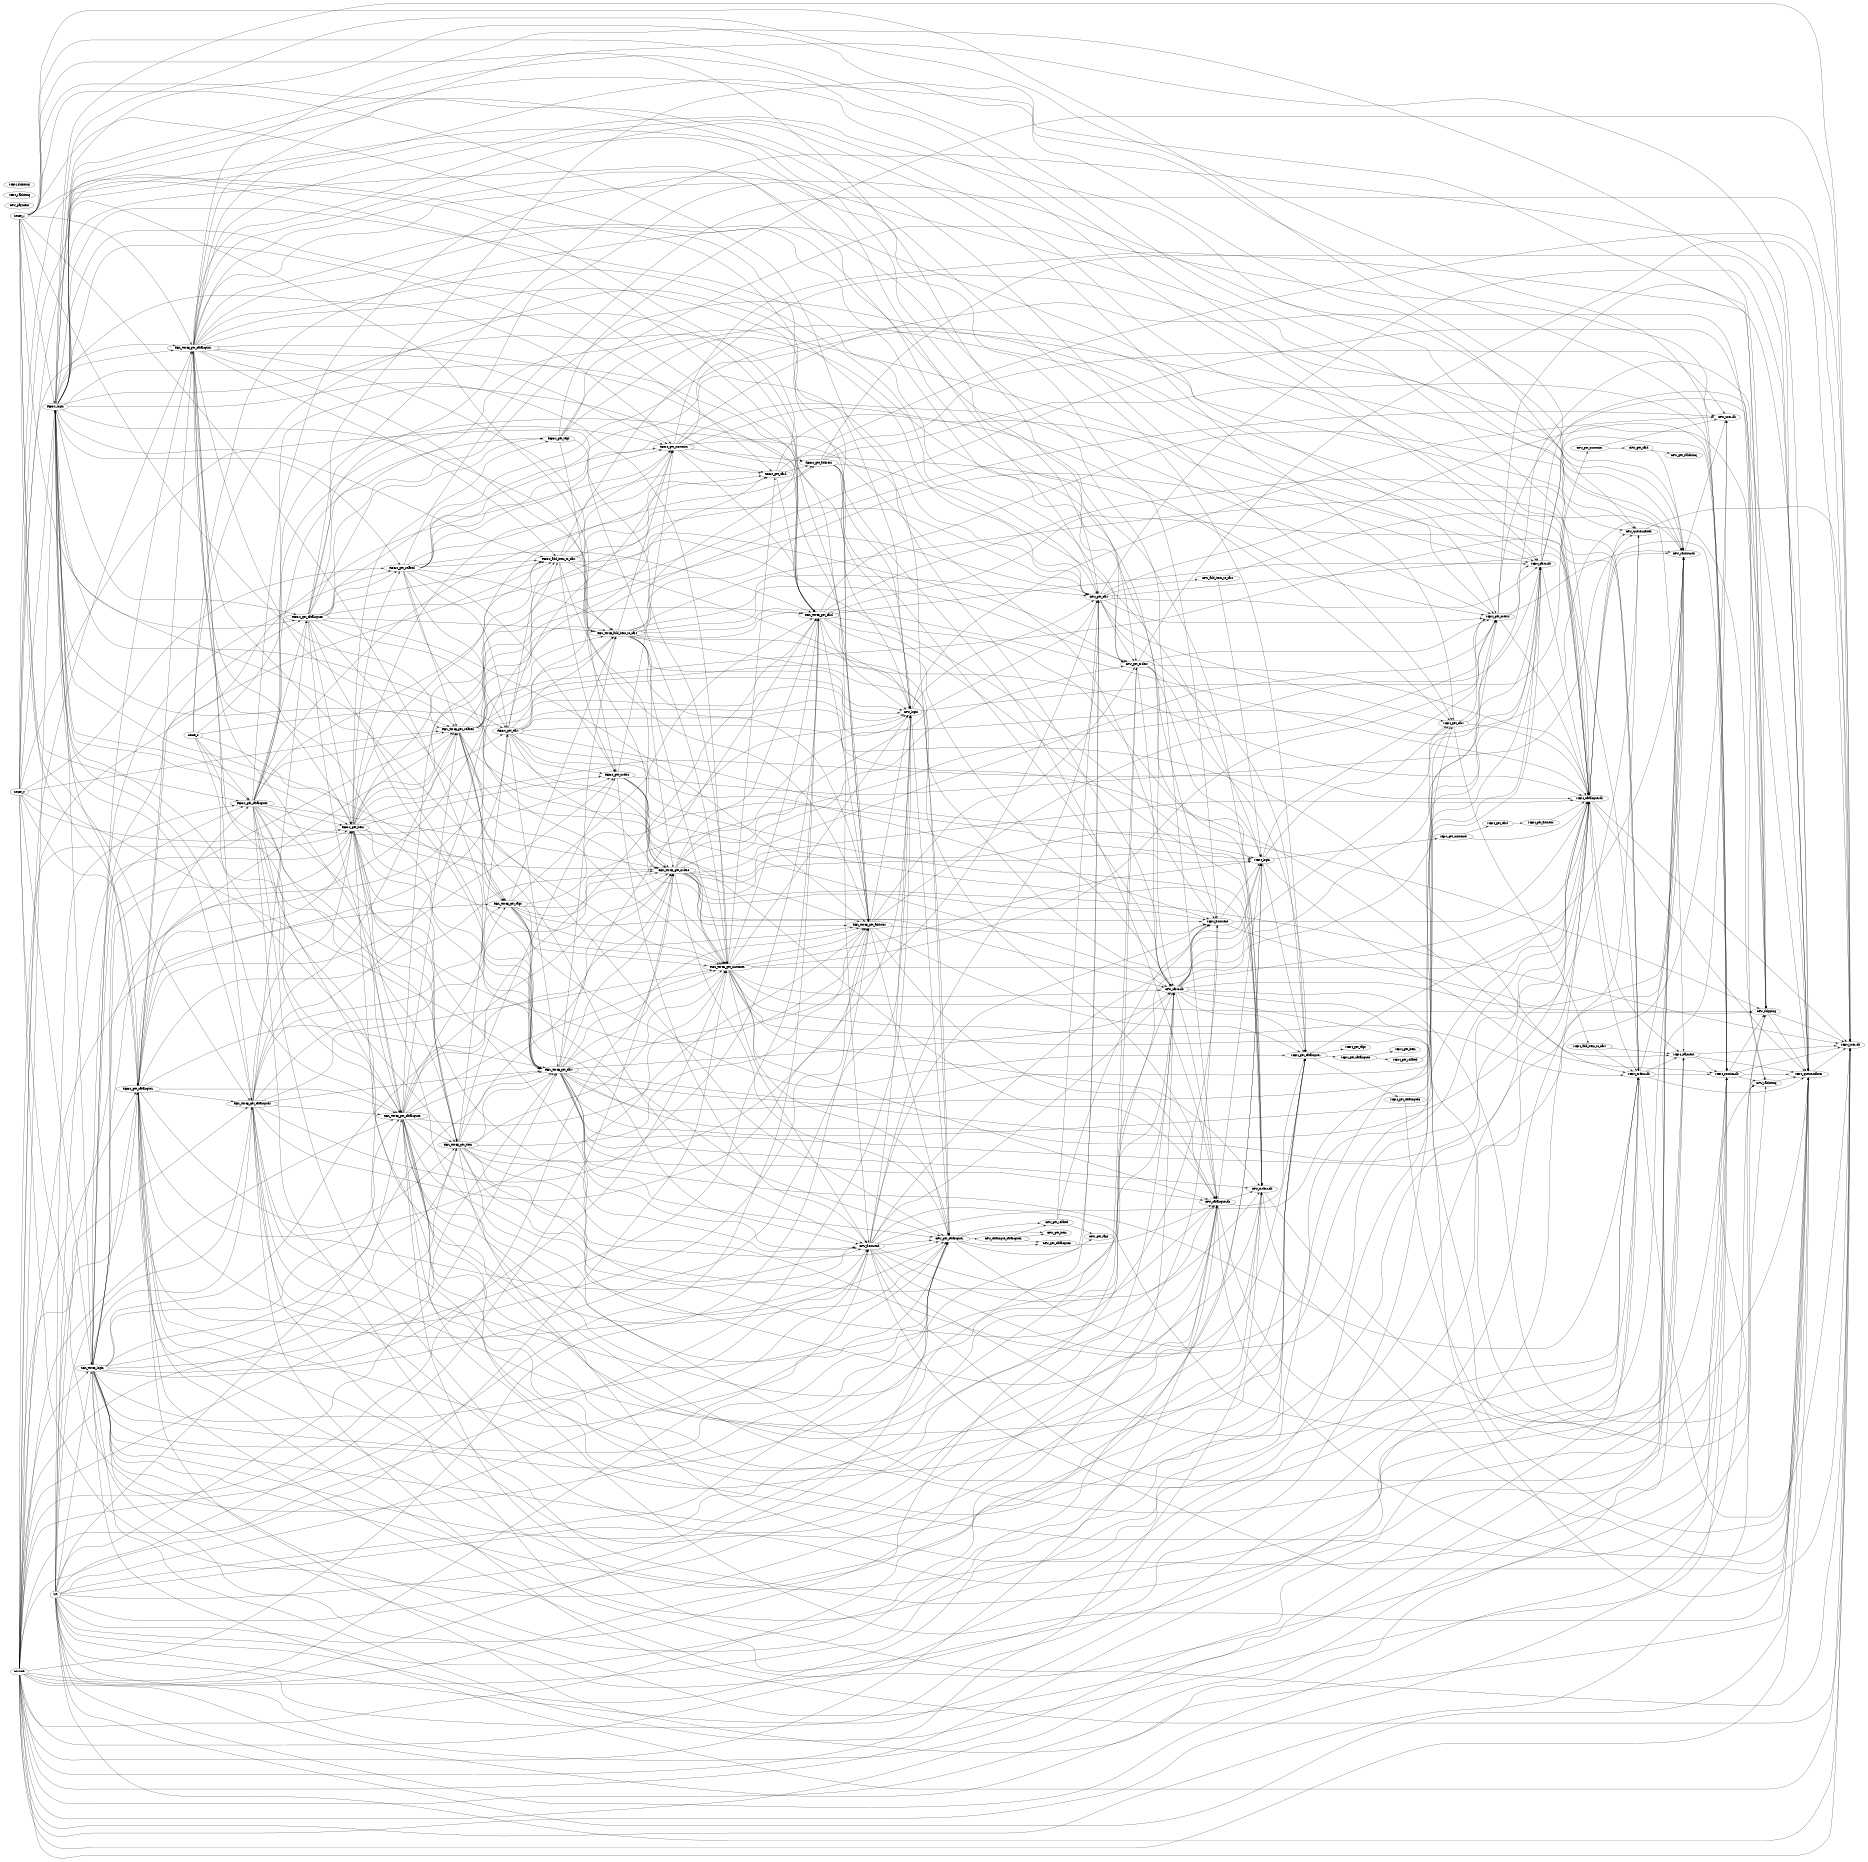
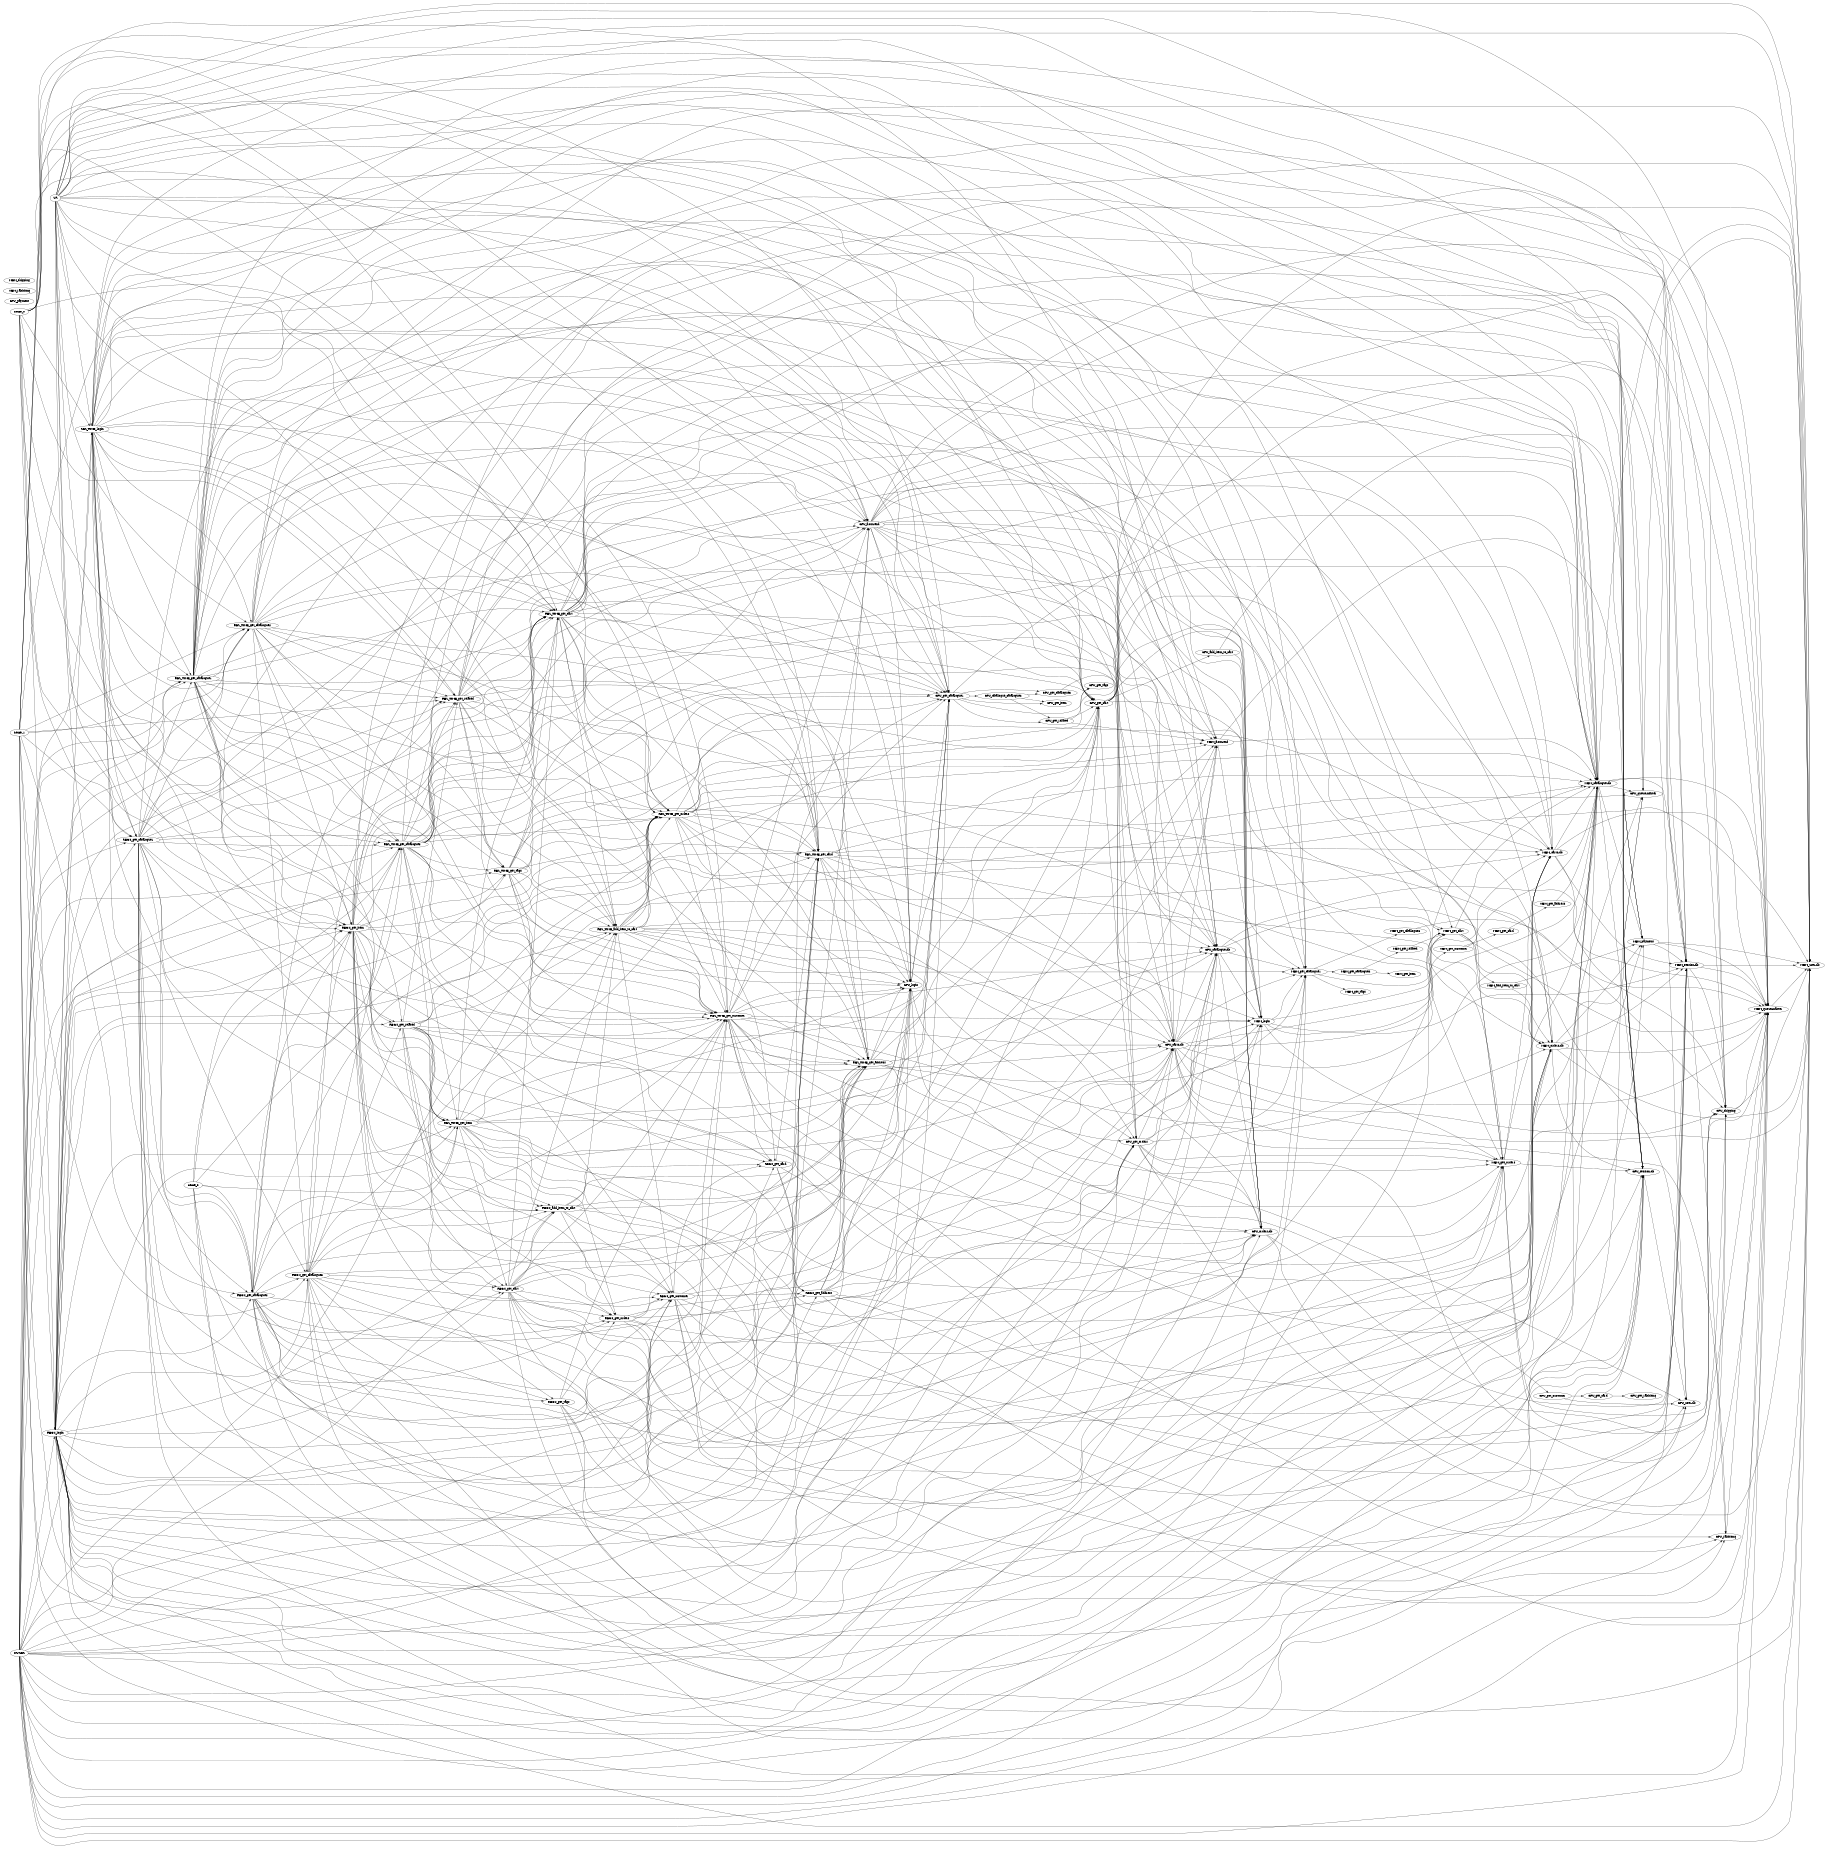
none -> (448, 870)
(1601, 938) -> none
none -> (1561, 1443)
